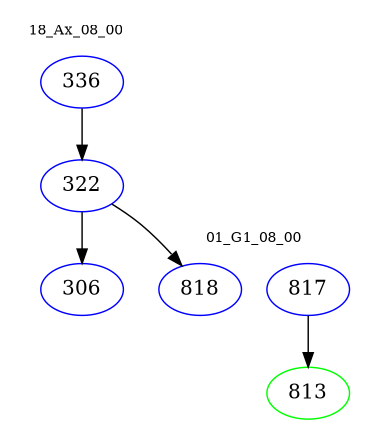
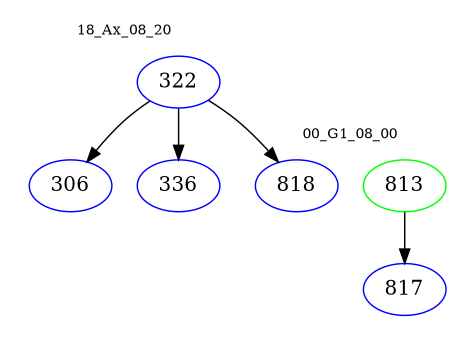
(76, 31) -> (125, 31)
(82, 127) -> (179, 127)
(254, 238) -> (351, 135)
(308, 334) -> (405, 231)
